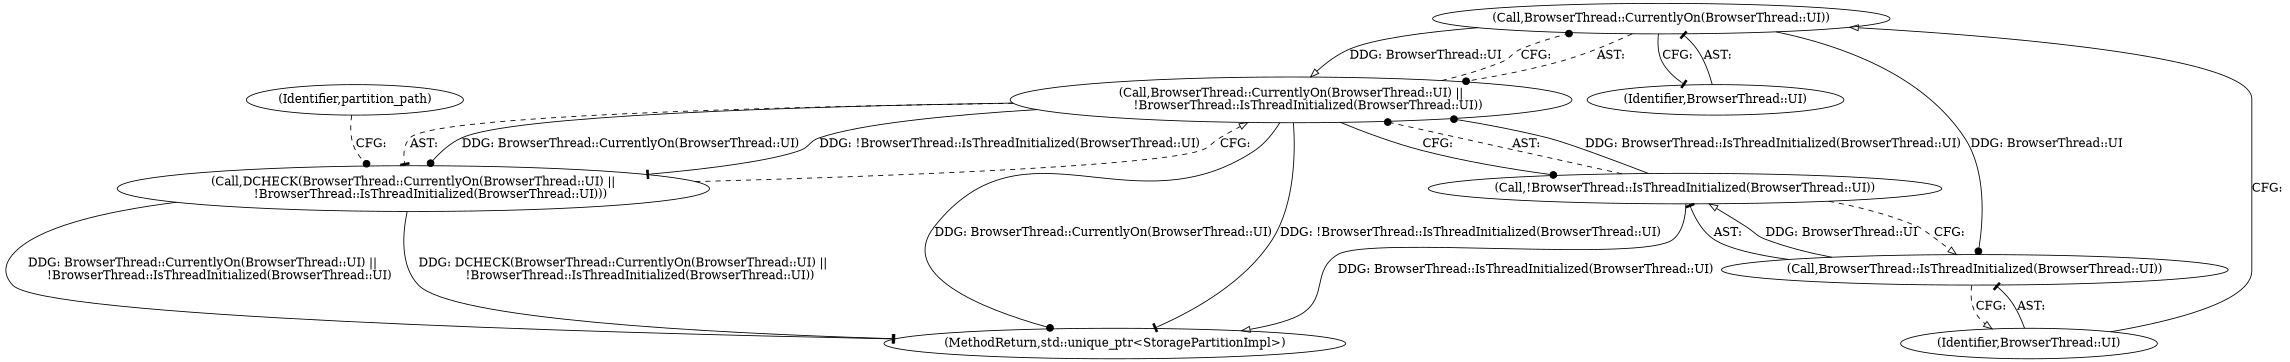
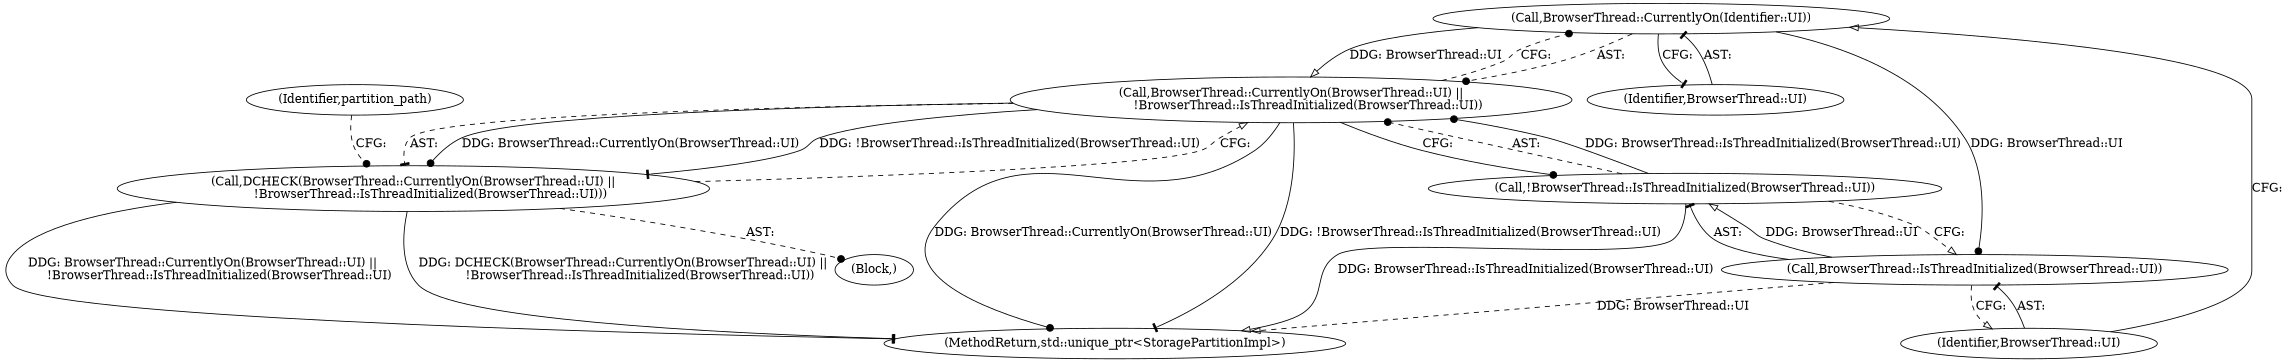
(1661, 19) -> (1661, 19)
none -> (874, 270)
none -> (1547, 307)
